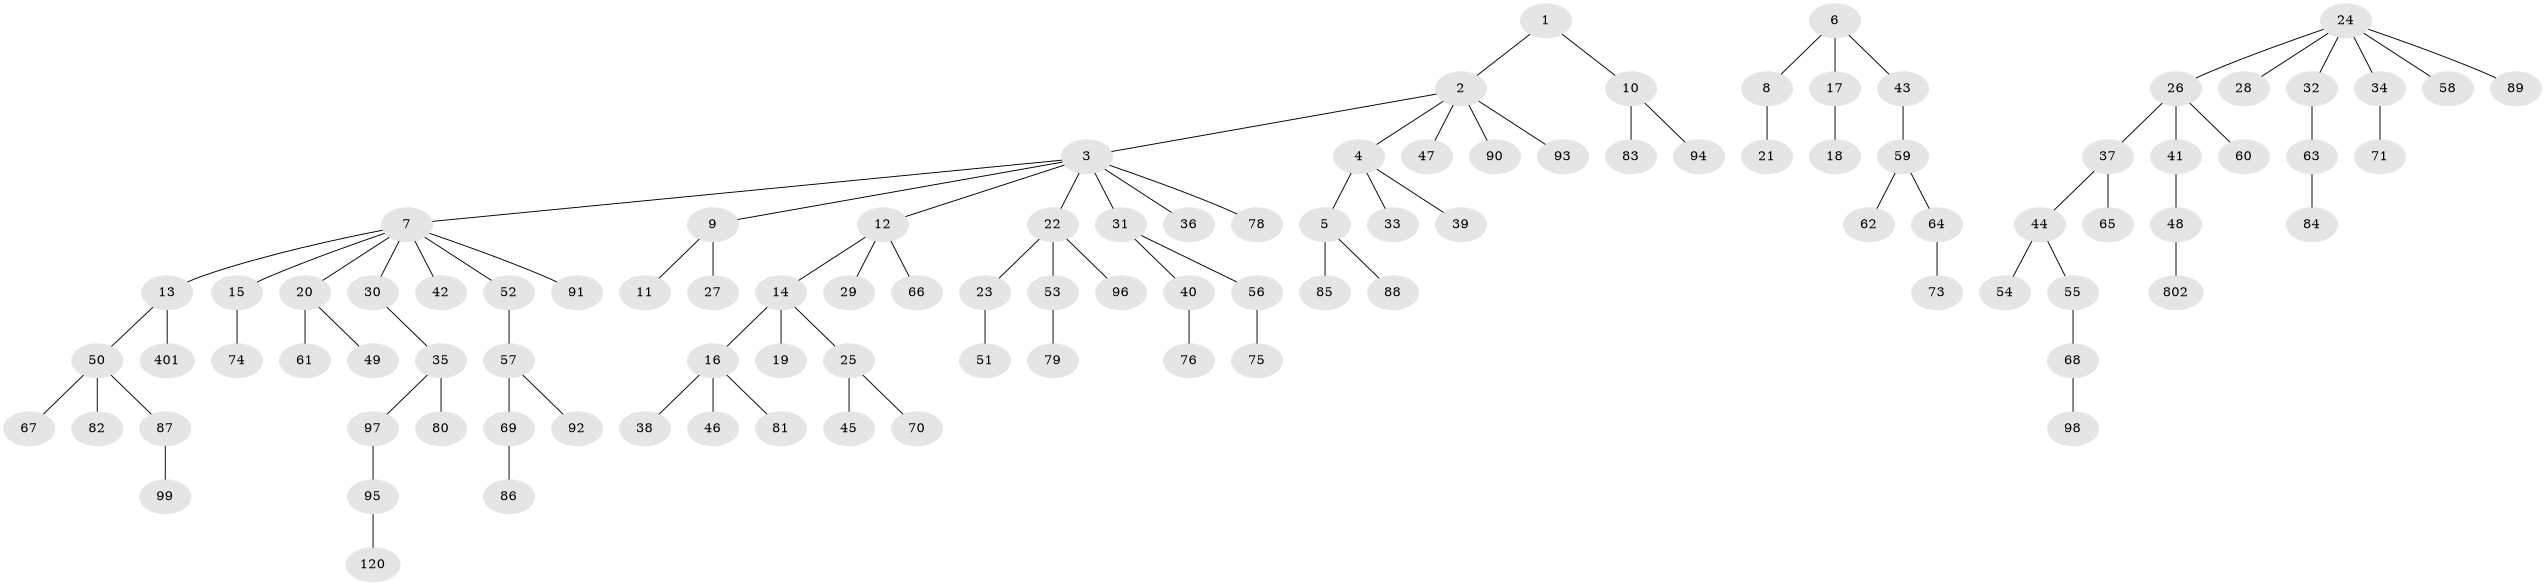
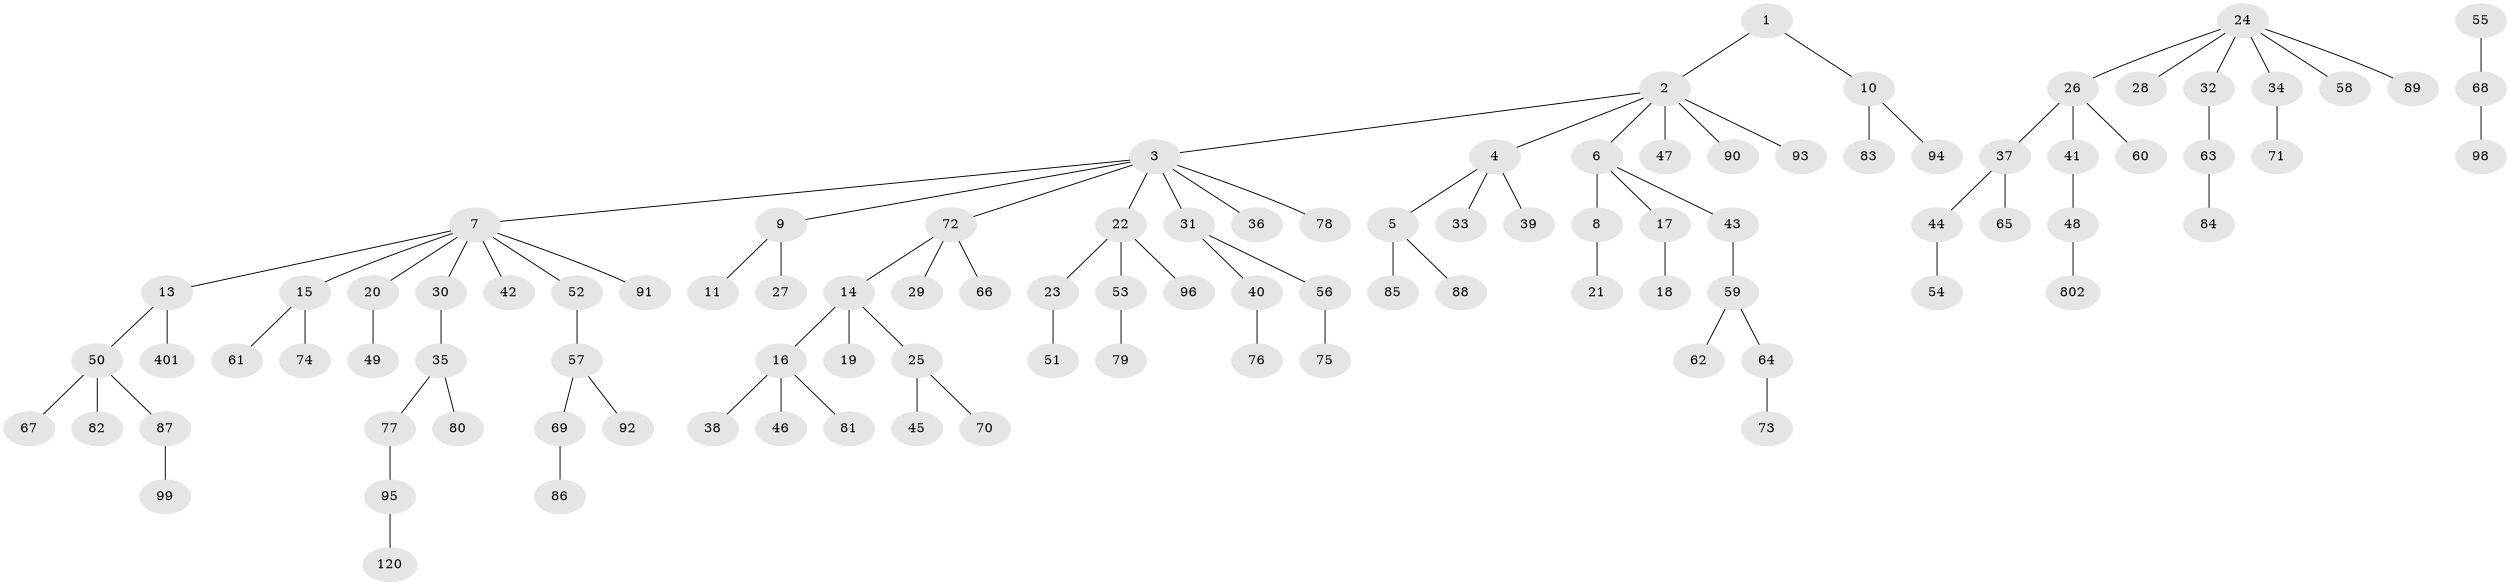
none -> (1631, 123)
(883, 225) -> (951, 225)
(2056, 259) -> none
(305, 327) -> (271, 327)
(373, 429) -> (390, 429)
